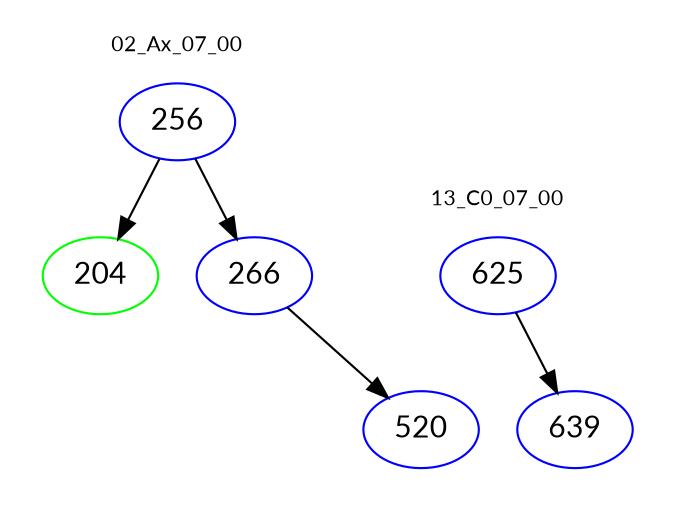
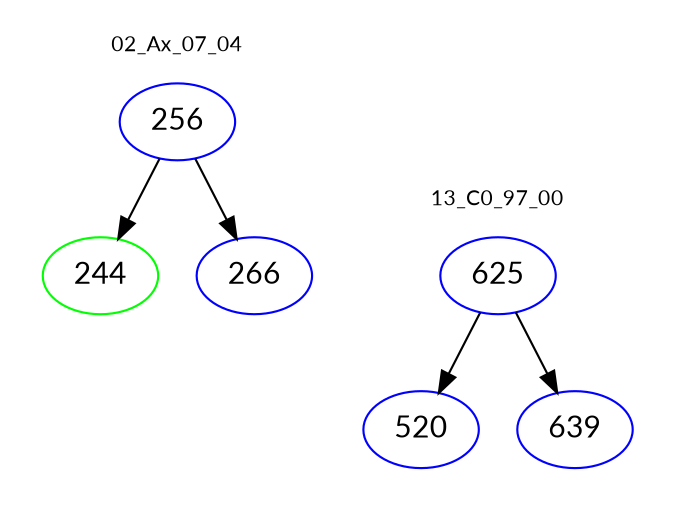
(177, 46) -> (177, 46)
(498, 200) -> (498, 200)
(100, 276) -> (100, 276)
(330, 345) -> (464, 343)
